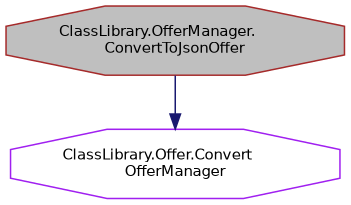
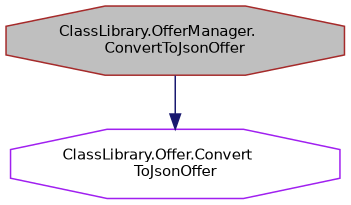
(175, 164) -> (175, 164)
